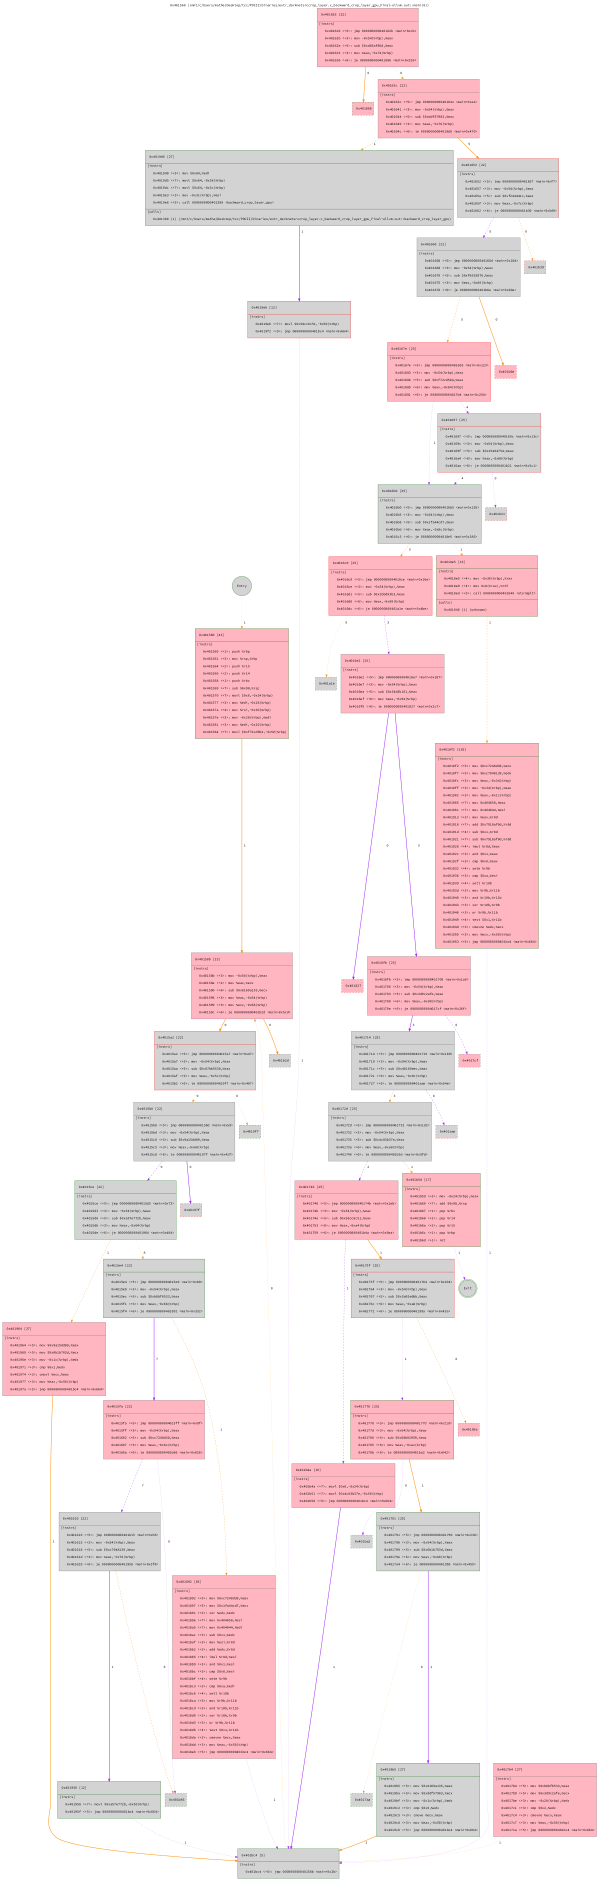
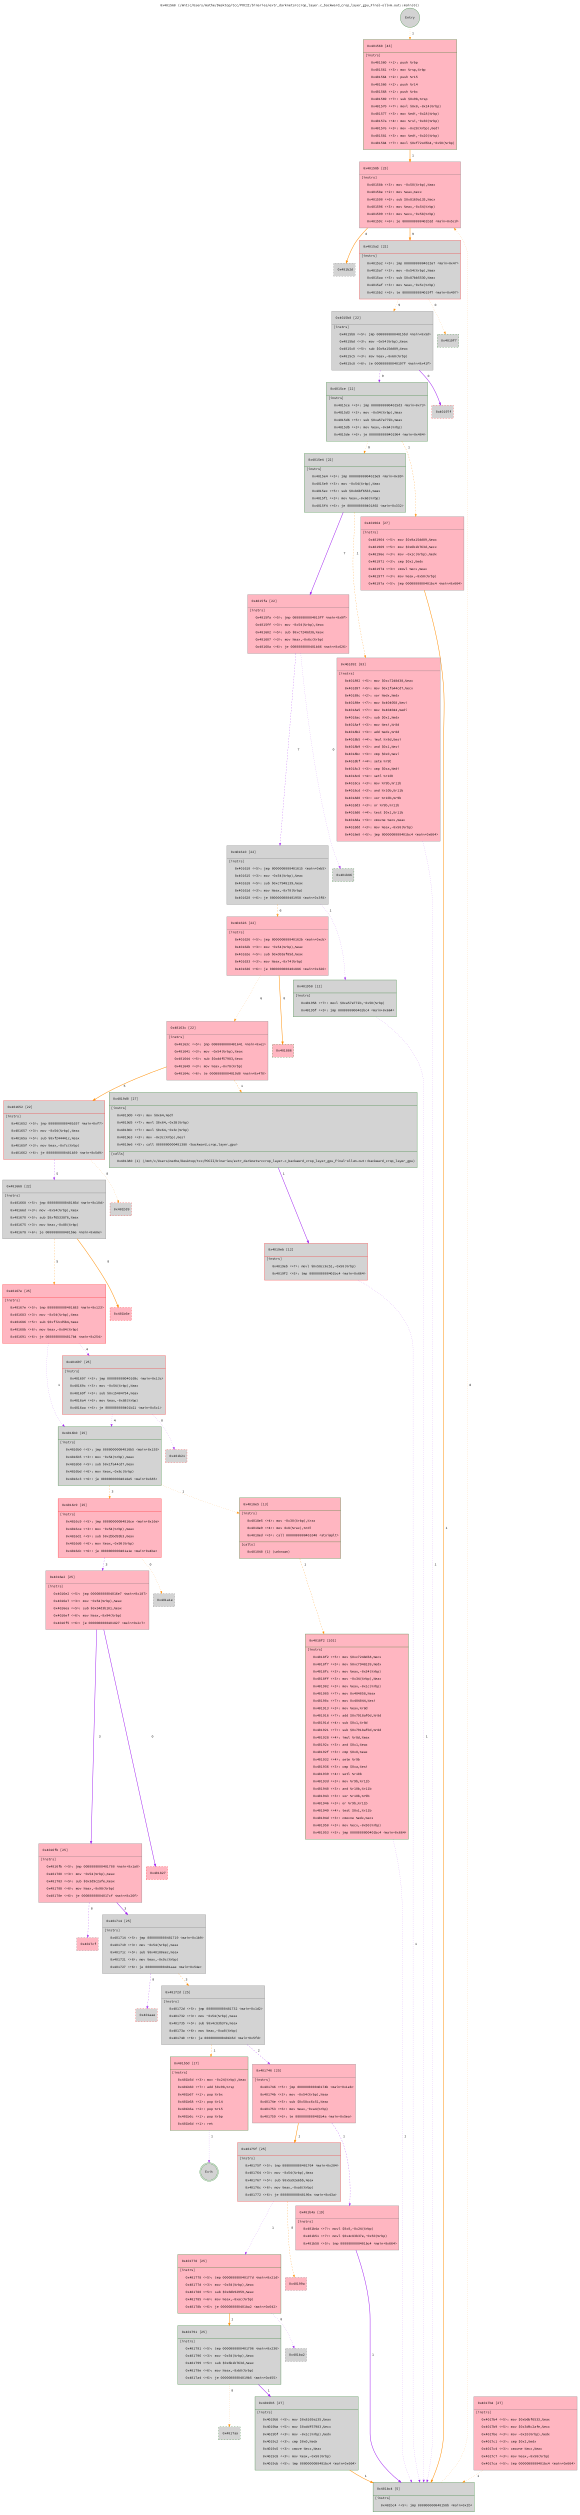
(525, 238) -> (107, 1178)
(109, 1675) -> (339, 939)
(141, 1682) -> (278, 909)
